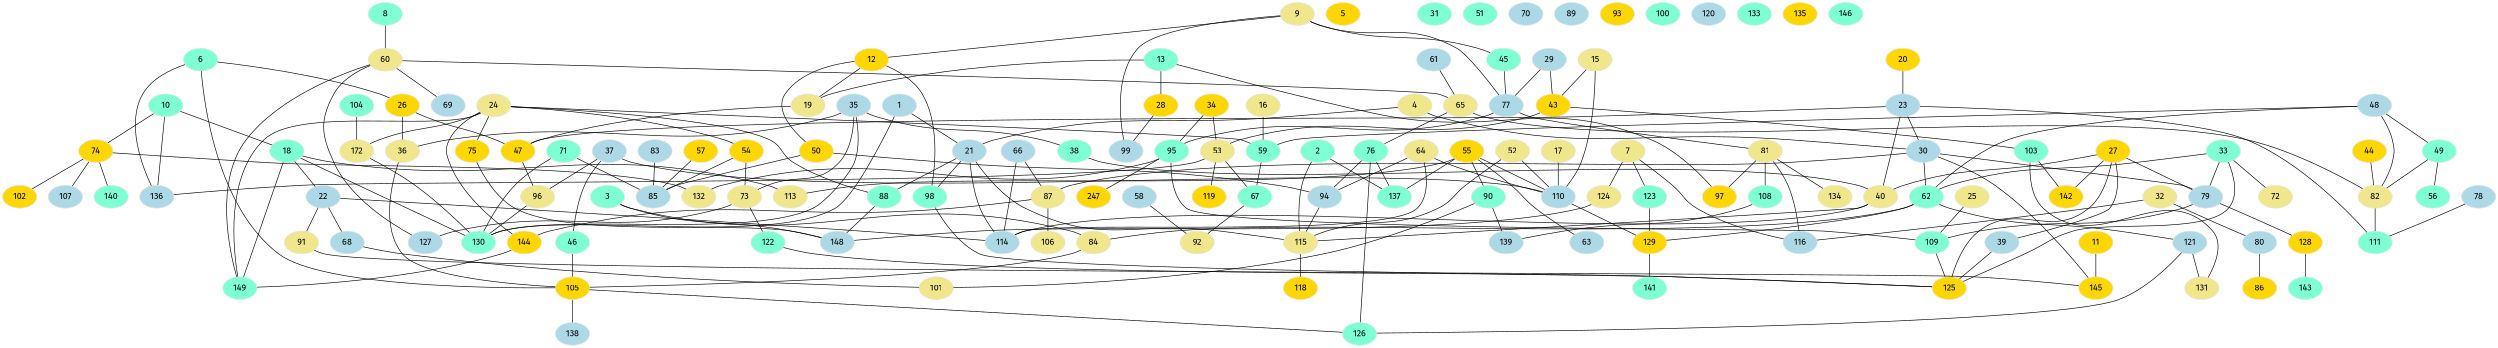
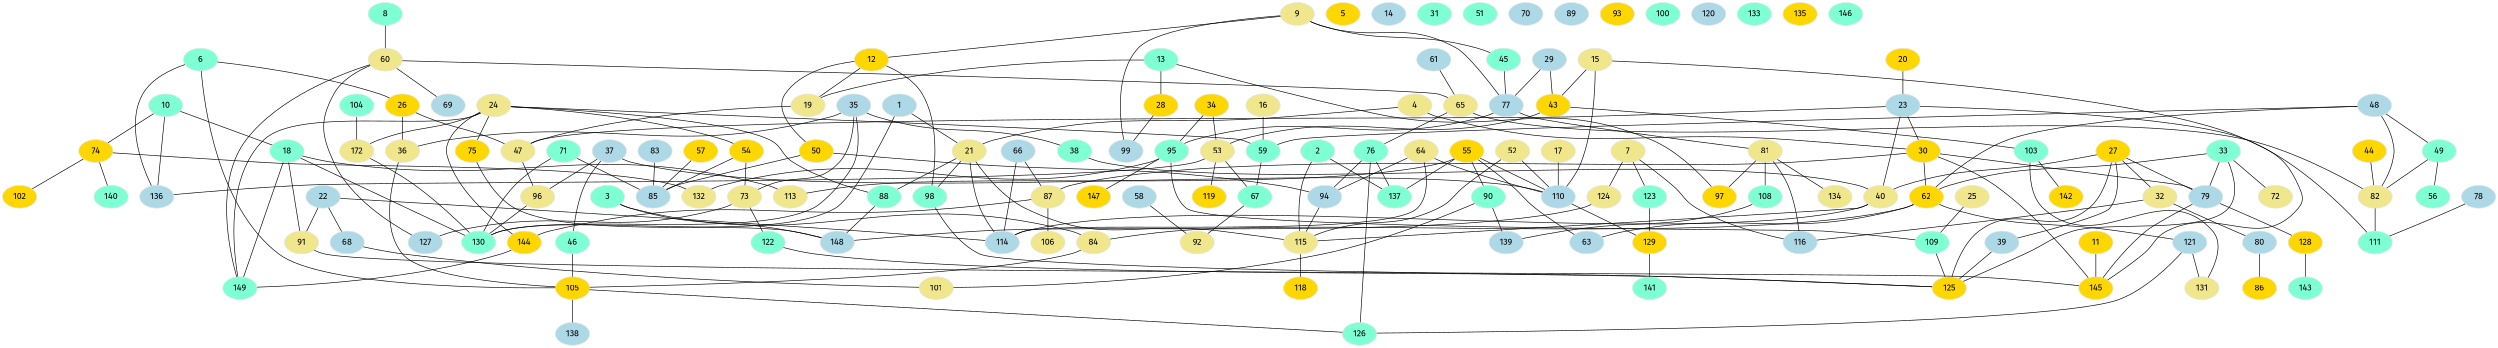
none -> (1389, 14)
none -> (2087, 102)
(518, 151) -> (518, 151)
(969, 151) -> (969, 151)
(1923, 151) -> (1923, 151)
(305, 174) -> (294, 197)
(2087, 177) -> (2136, 174)
(65, 197) -> none
(1094, 197) -> (1094, 197)
(1926, 197) -> (1926, 197)
(2015, 226) -> (2147, 231)
(1729, 234) -> (1758, 223)
